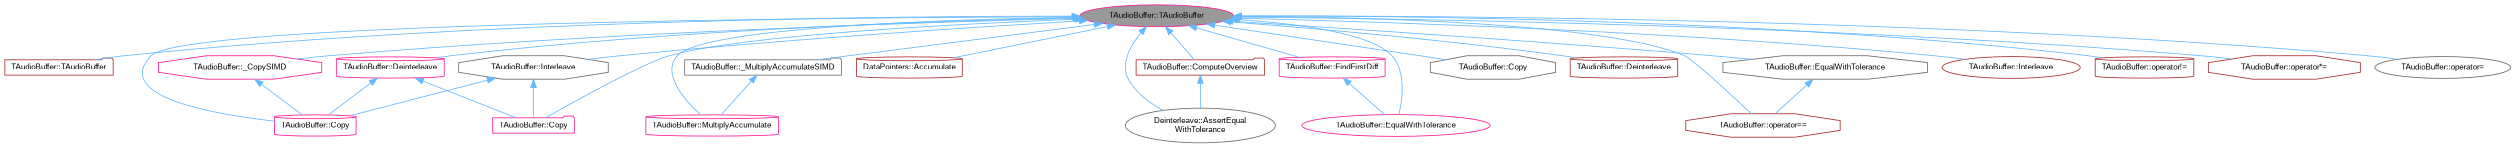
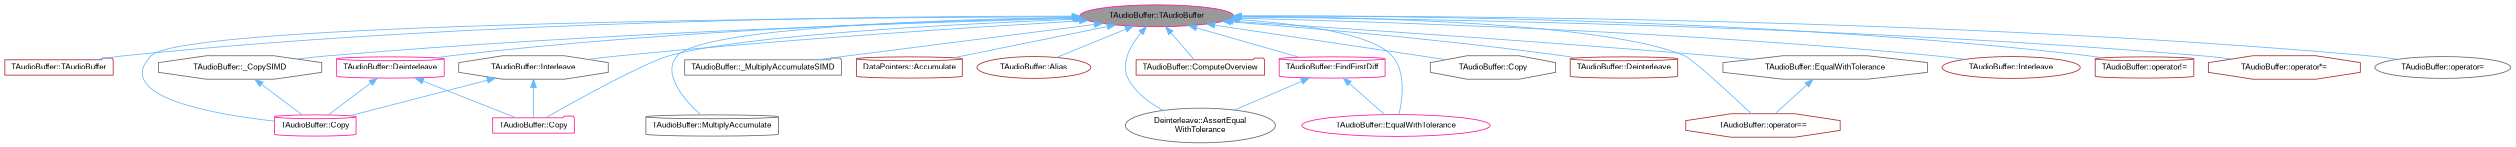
(240, 67) -> (240, 67)
none -> (1034, 67)
(1200, 96) -> (1268, 96)
(736, 98) -> none
(712, 125) -> (712, 125)
